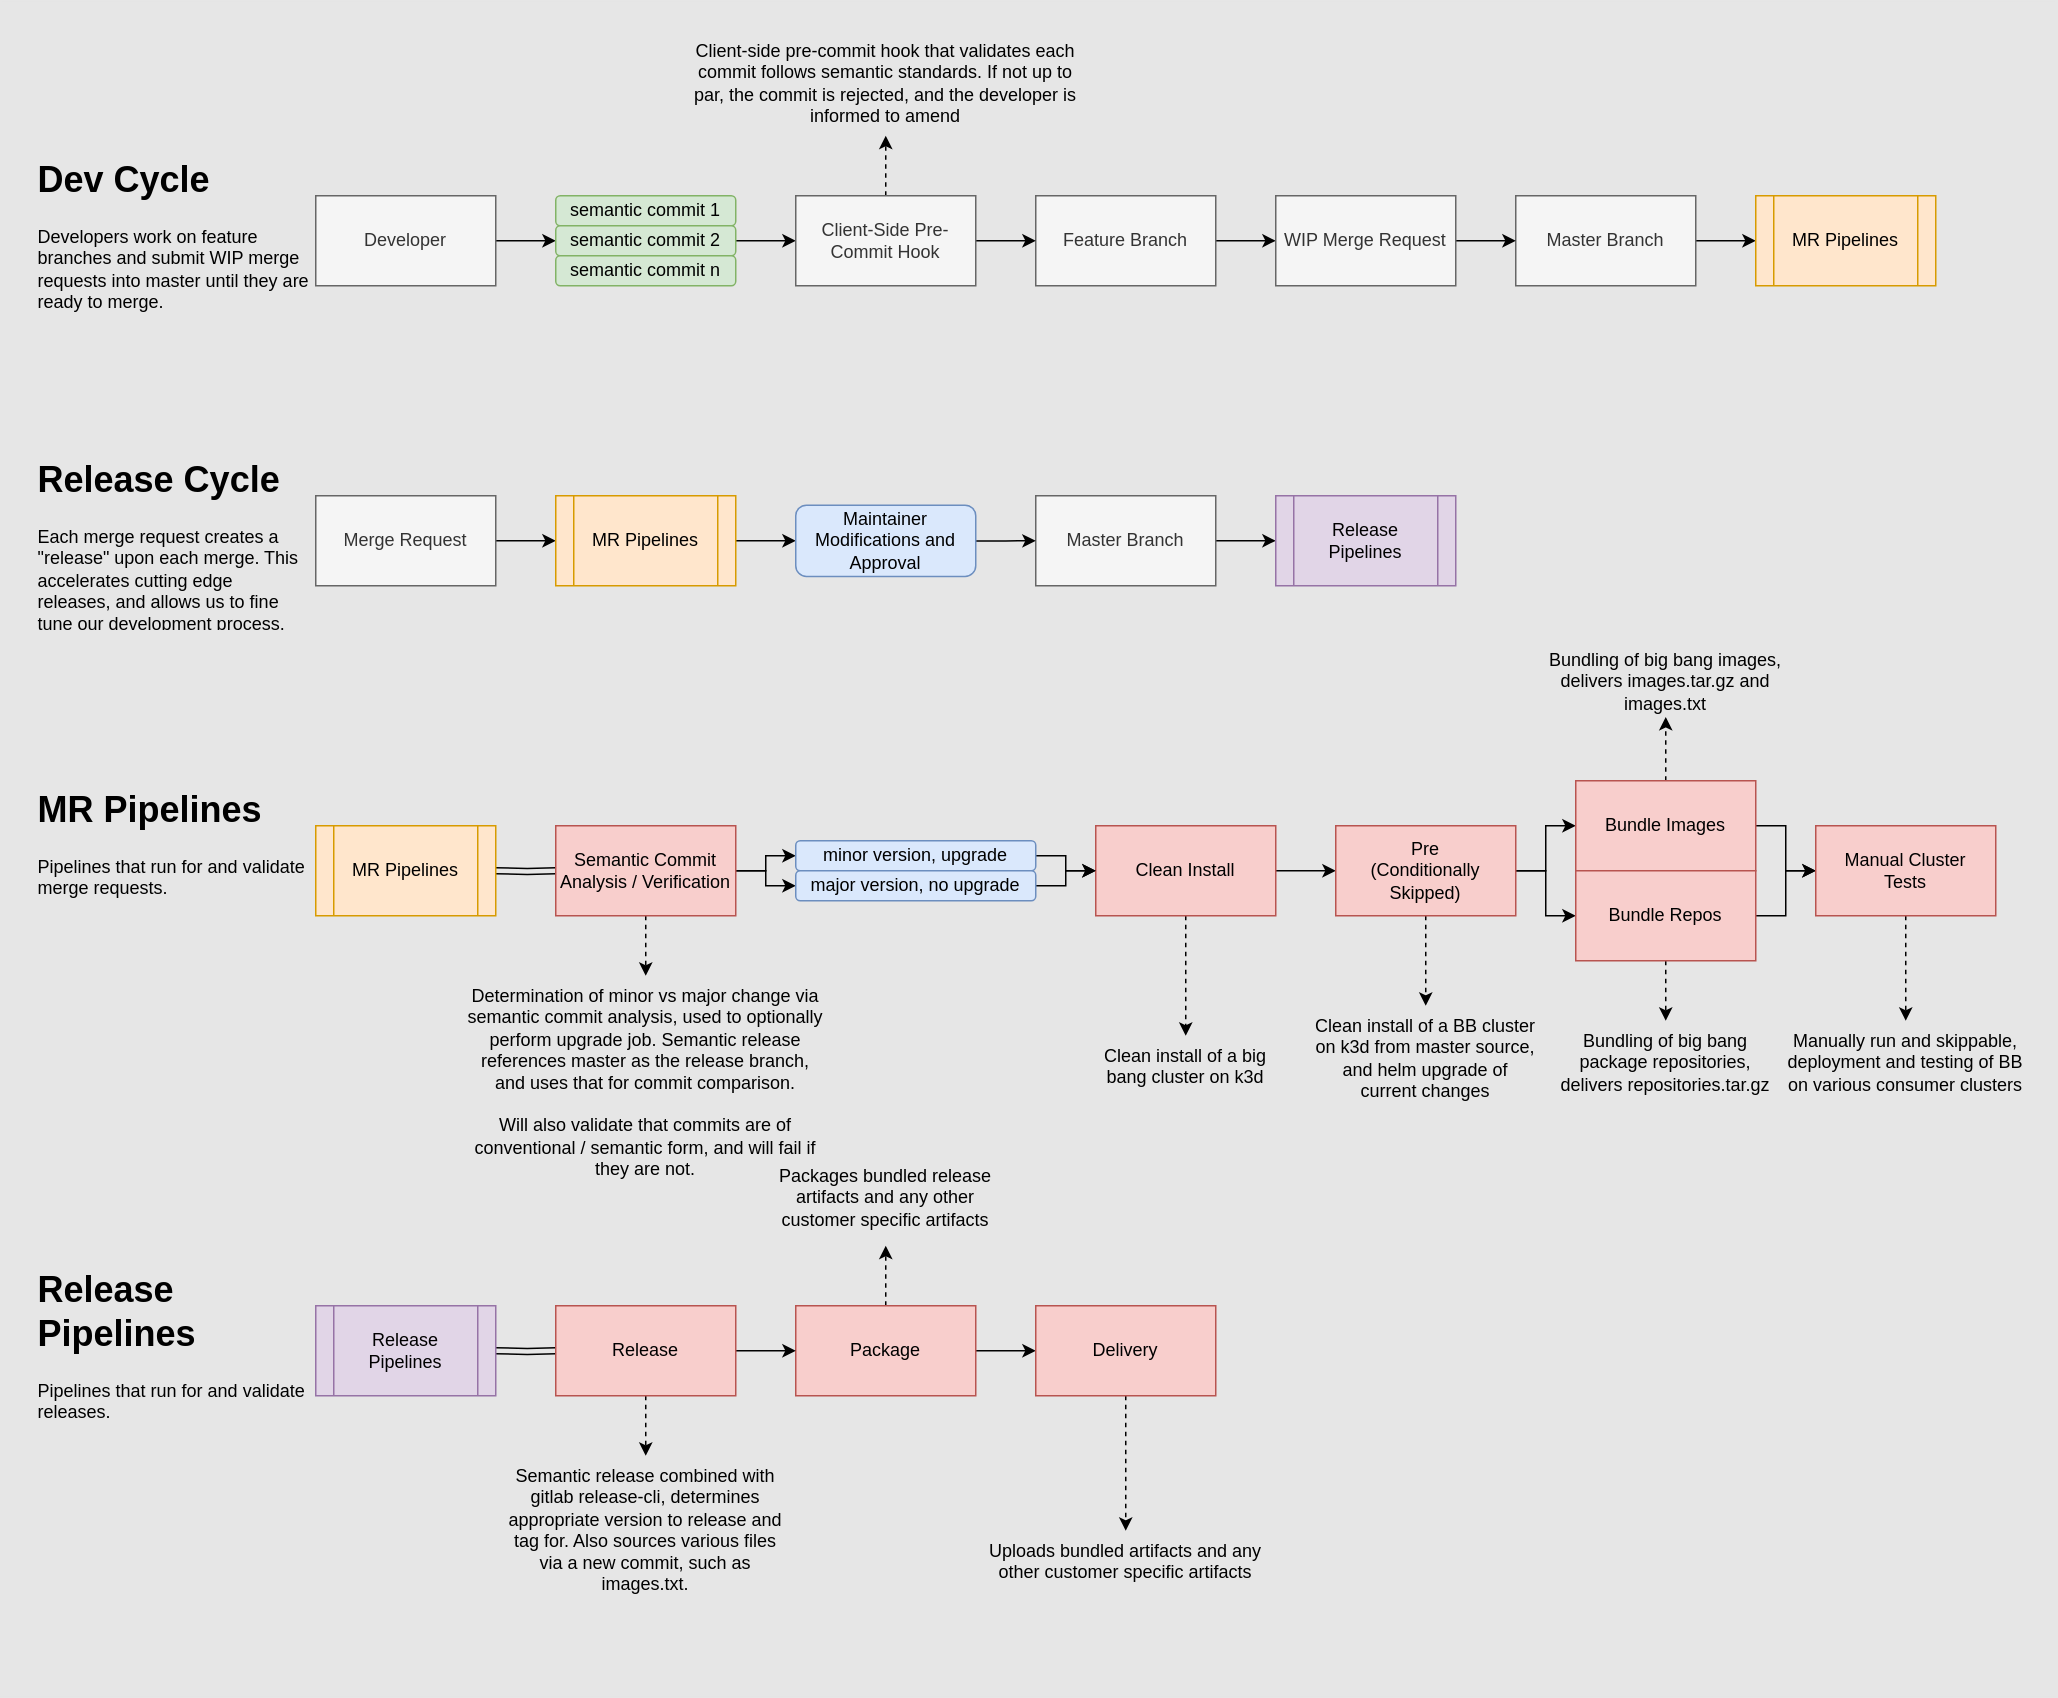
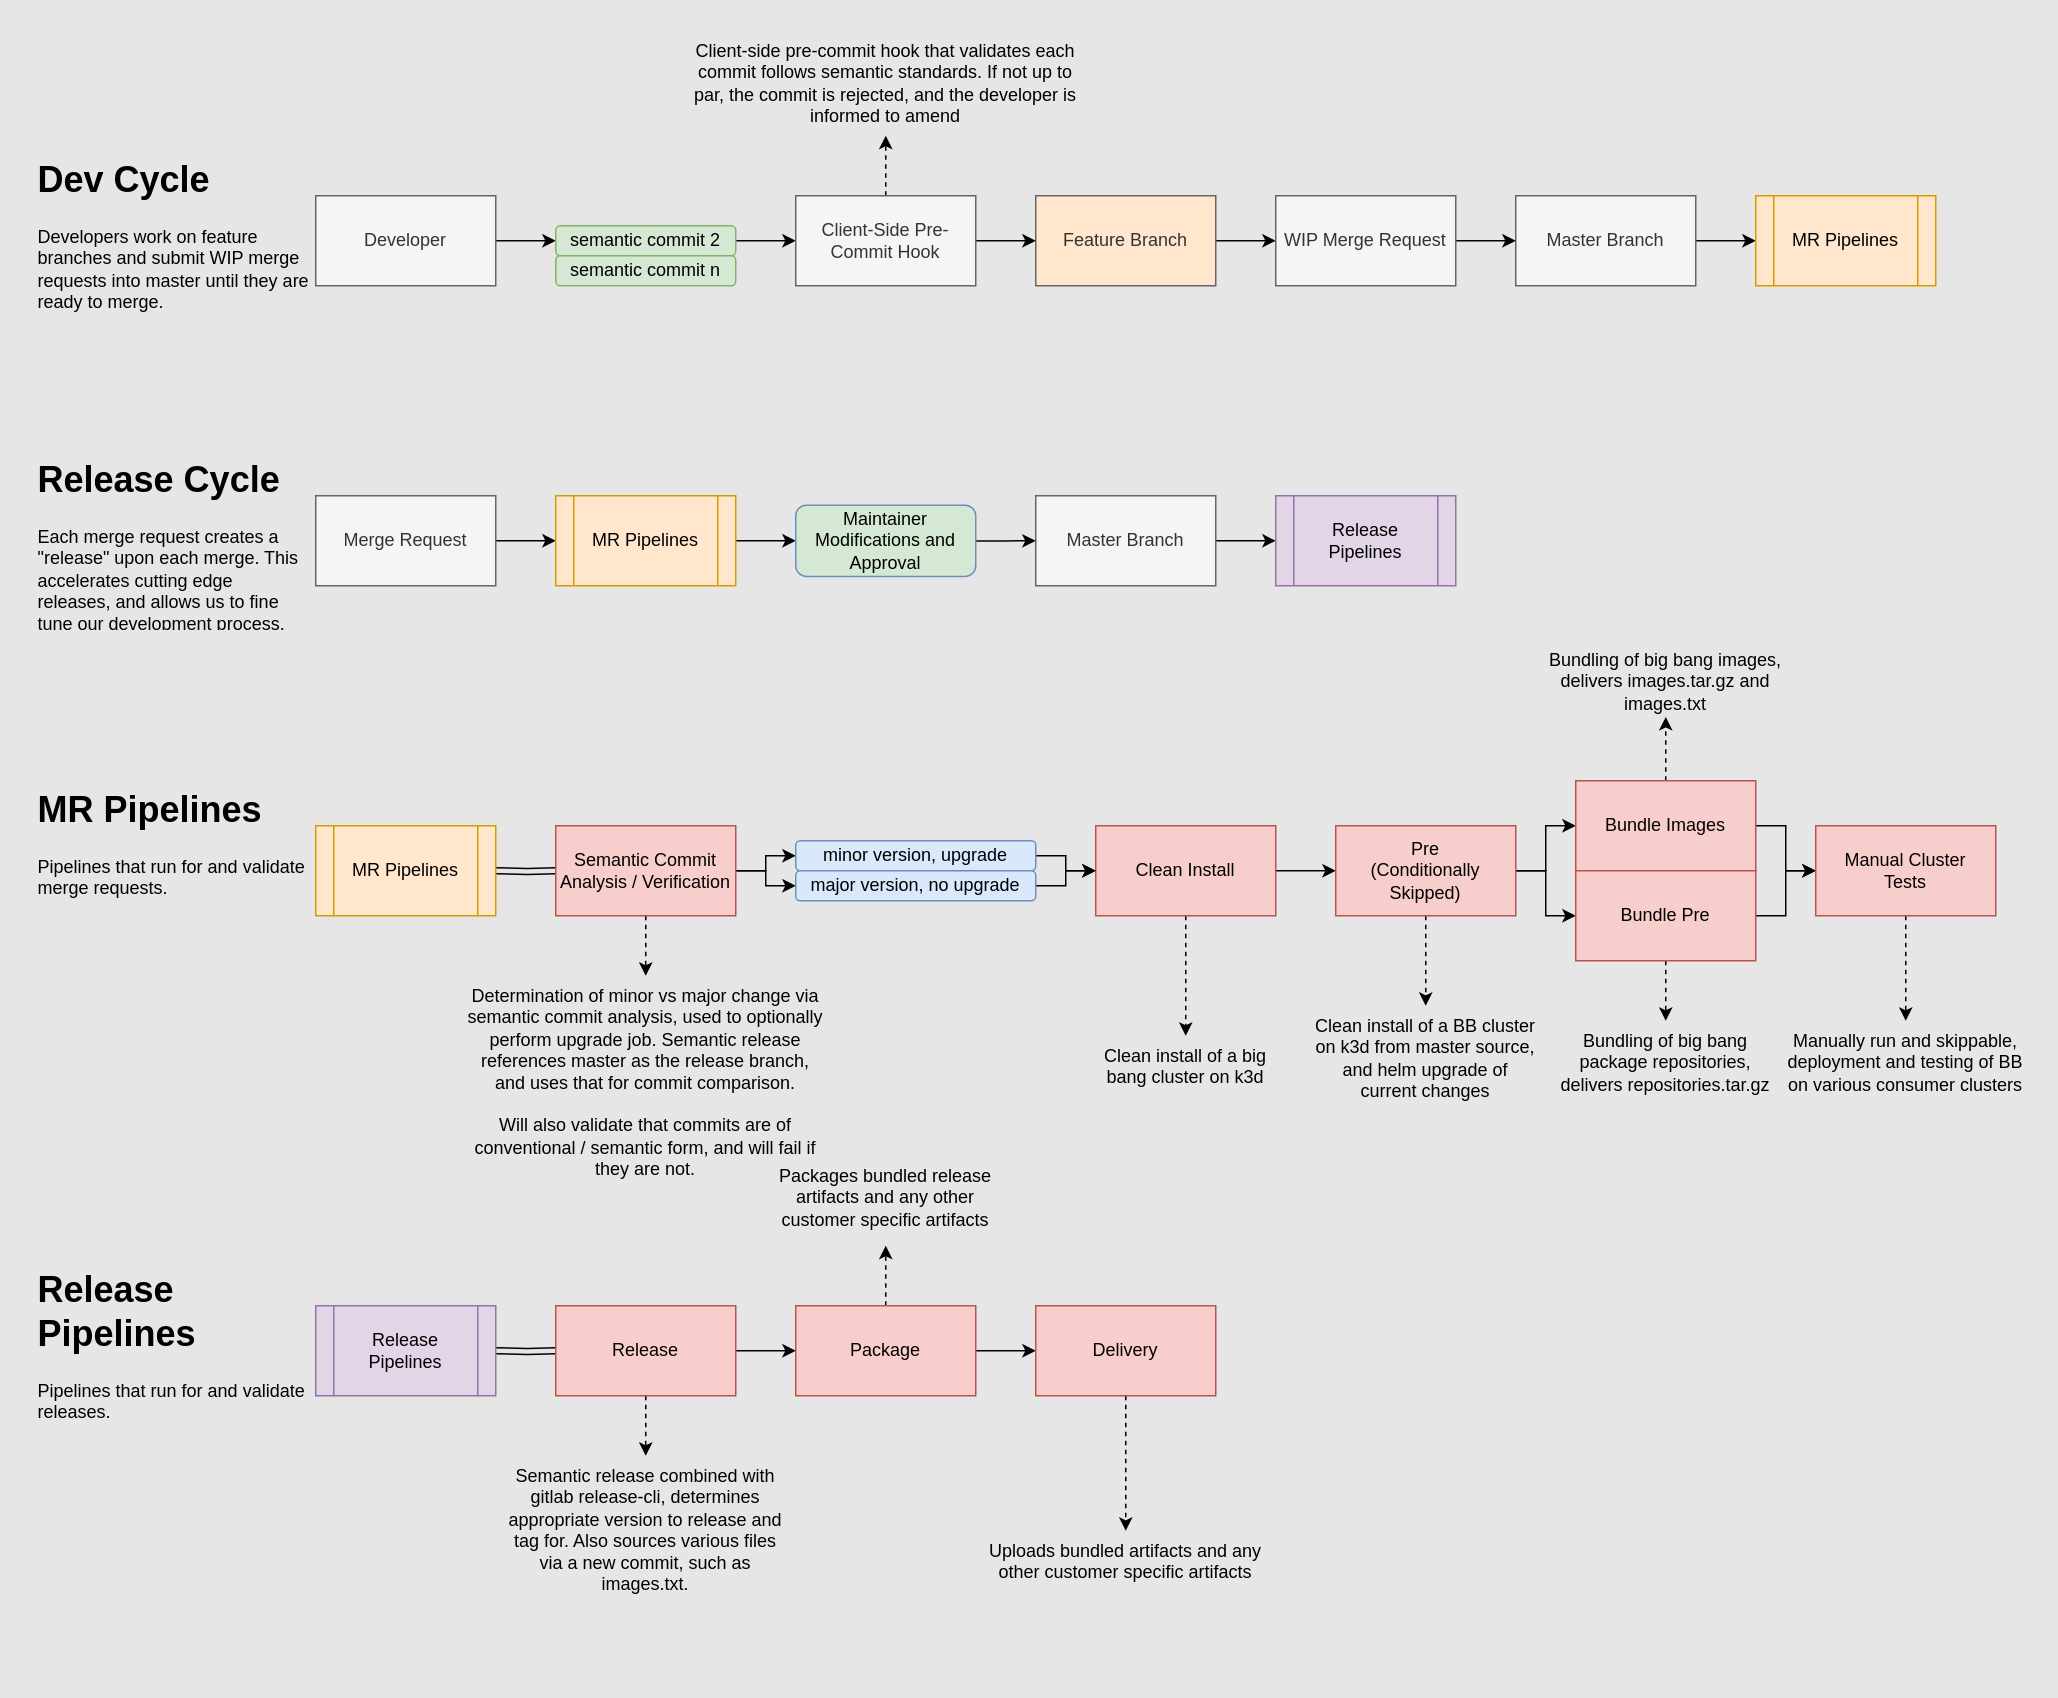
(646, 211) -> none
(1126, 241) -> (1126, 241)
(886, 541) -> (886, 541)
(1666, 916) -> (1666, 916)
